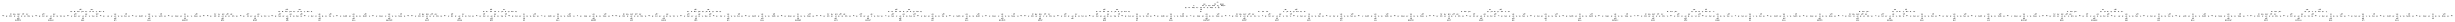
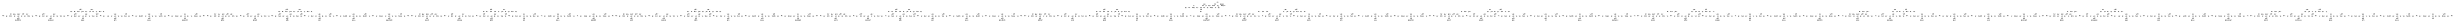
none -> (1072, 20)
